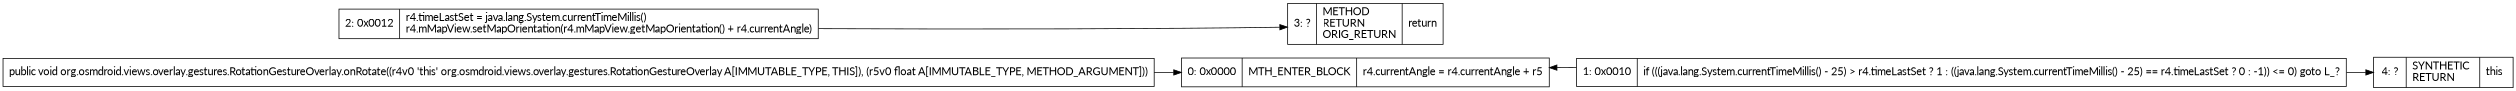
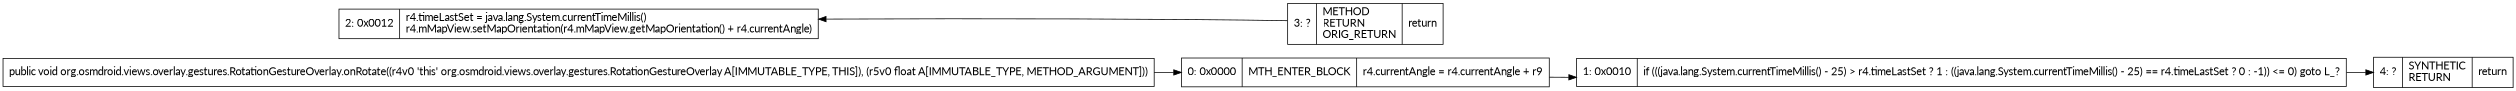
(1049, 29) -> (1057, 19)
(1567, 68) -> (1559, 77)
(1453, 72) -> (1453, 72)
(2494, 72) -> (2493, 72)
